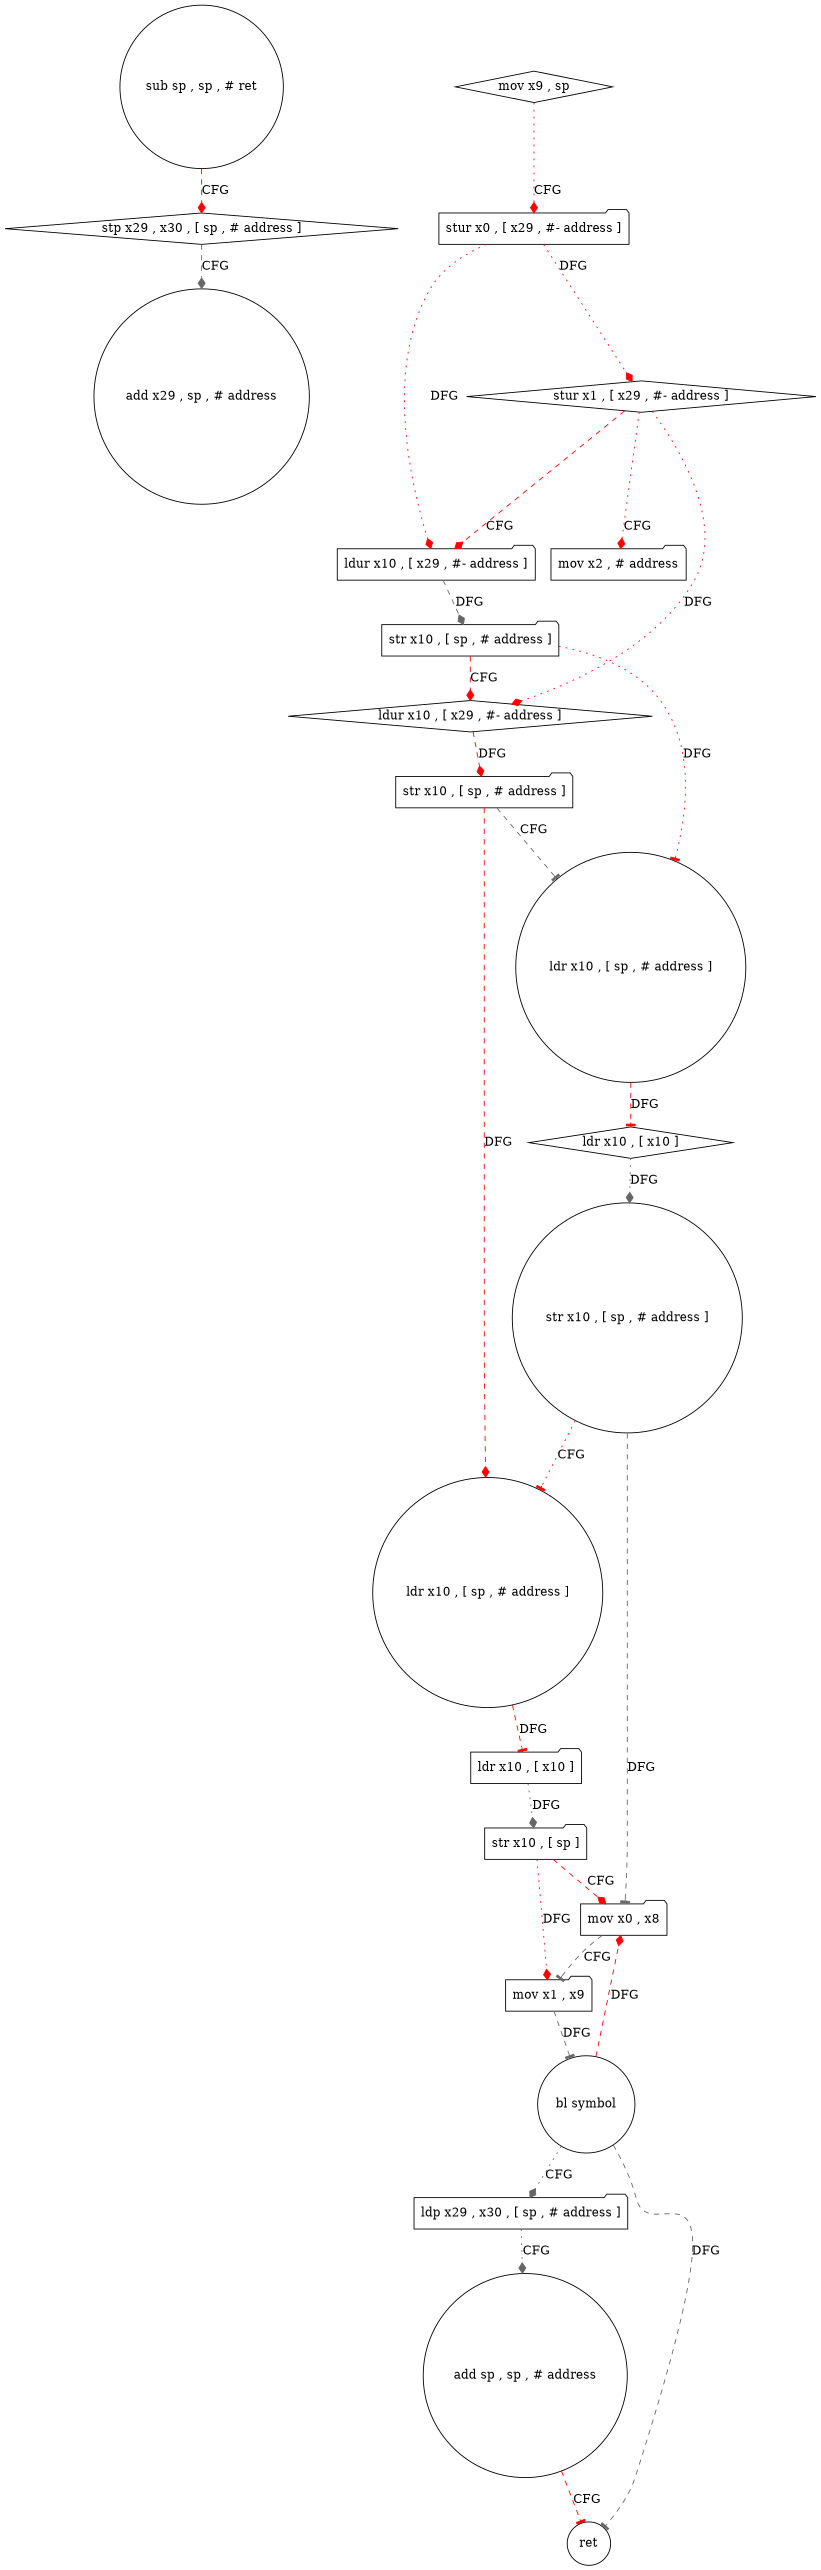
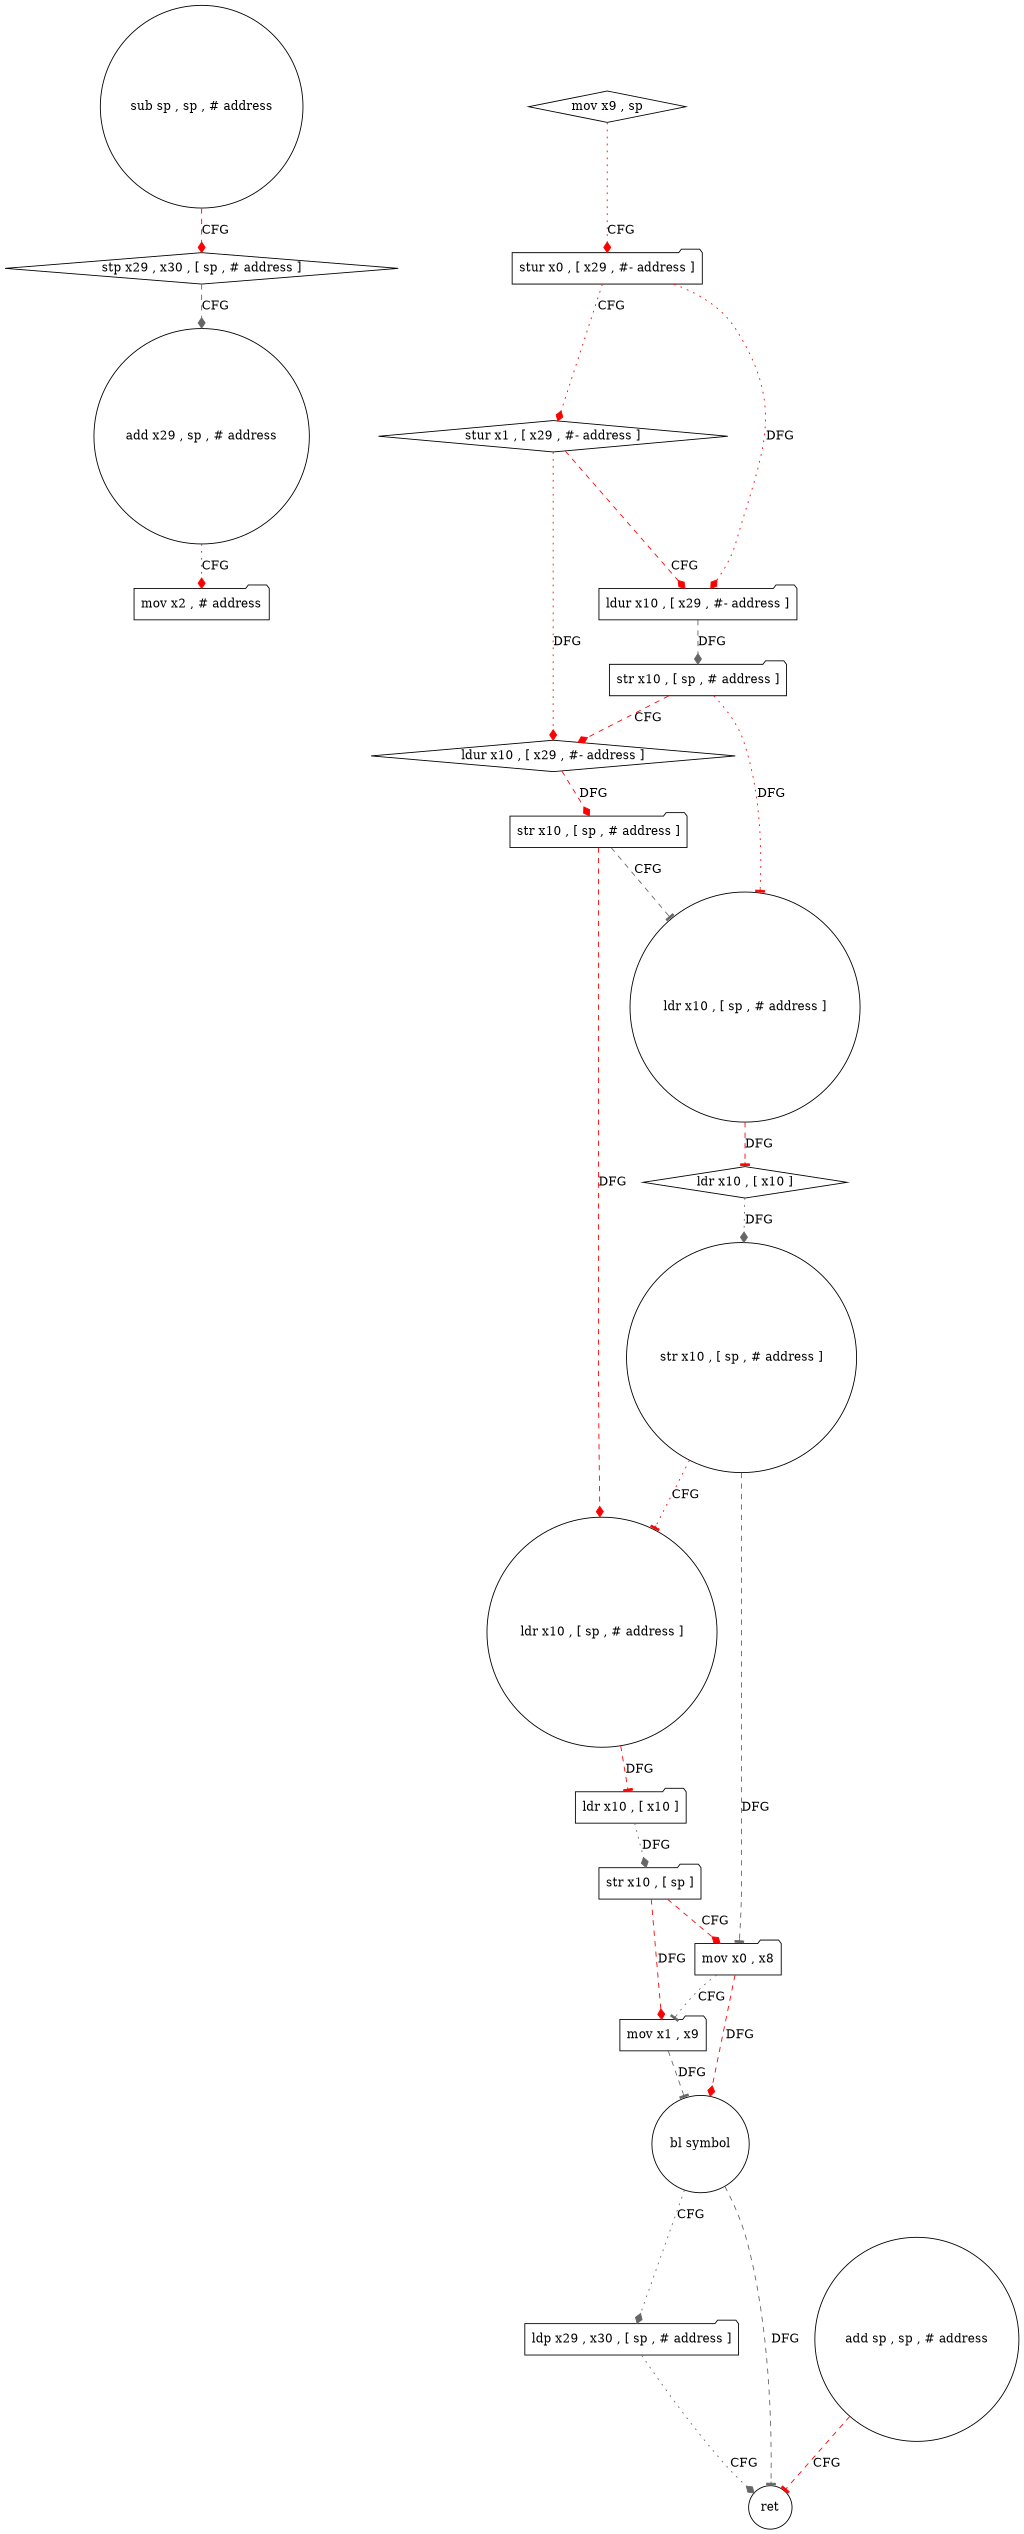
(202, 87) -> (202, 107)
(574, 267) -> (612, 306)
(631, 475) -> (202, 561)
(542, 1914) -> (656, 1954)
(581, 1954) -> (695, 1994)
(607, 2001) -> (724, 2030)
(522, 2246) -> (691, 2423)
